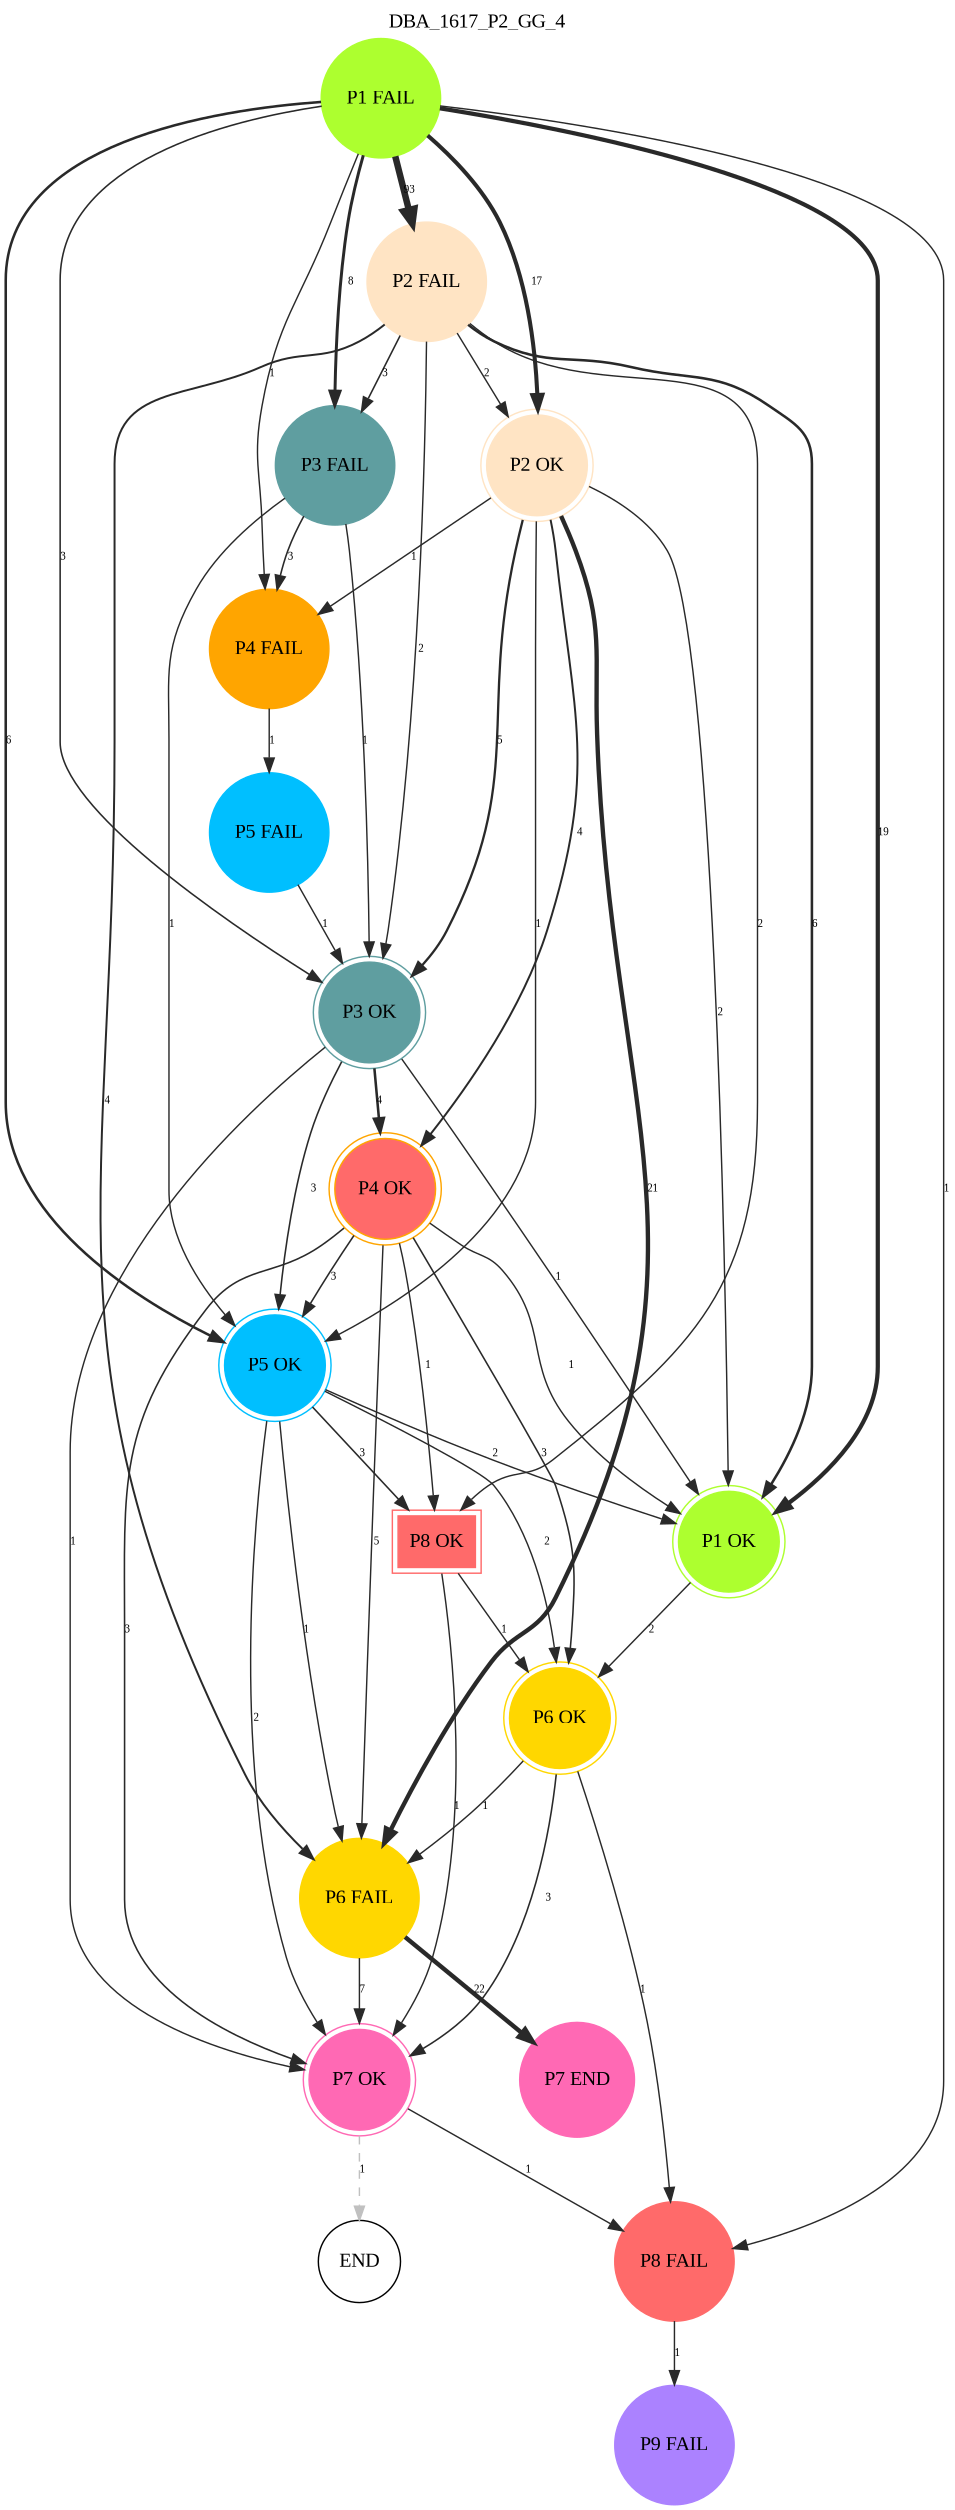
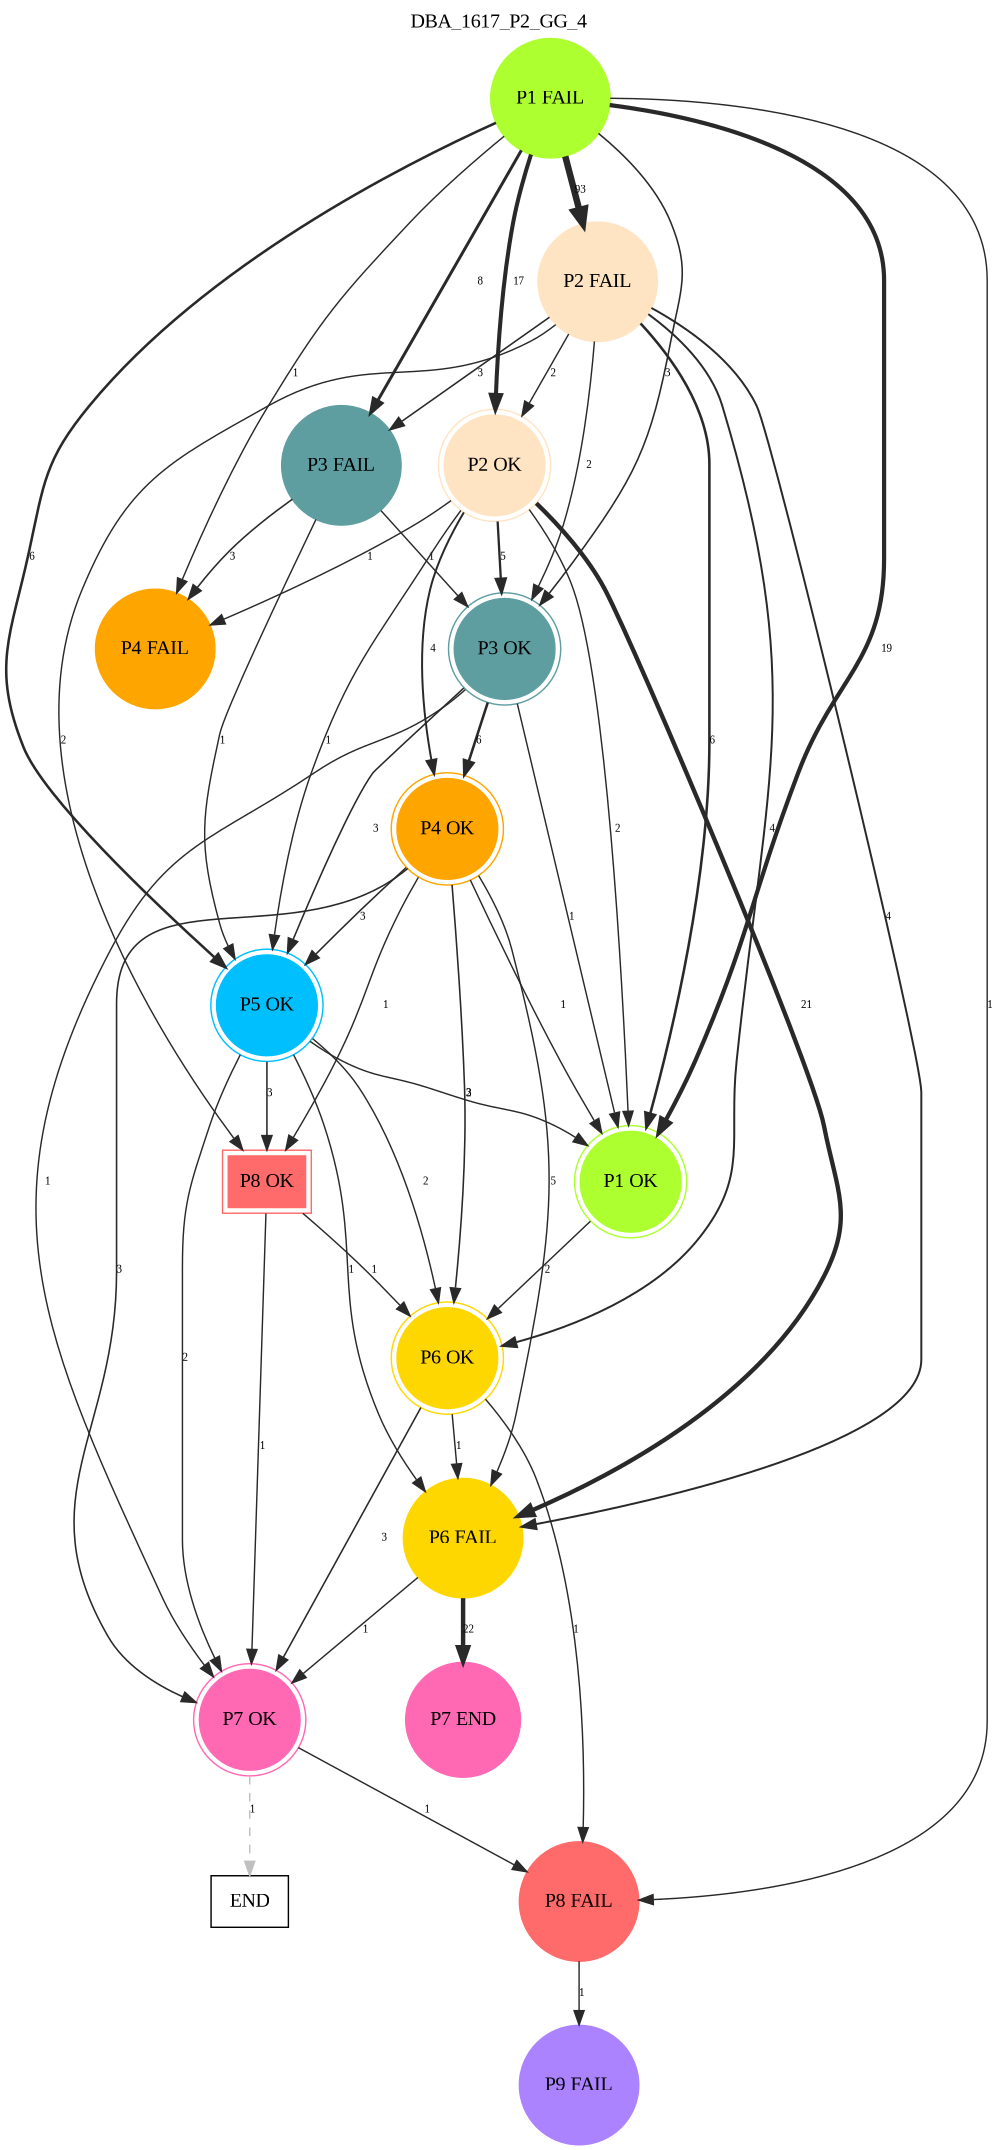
(269, 833) -> none
none -> (763, 842)
(379, 1101) -> (479, 741)
(385, 1189) -> (447, 829)
(362, 1990) -> (366, 1630)
(359, 2261) -> (250, 1901)
